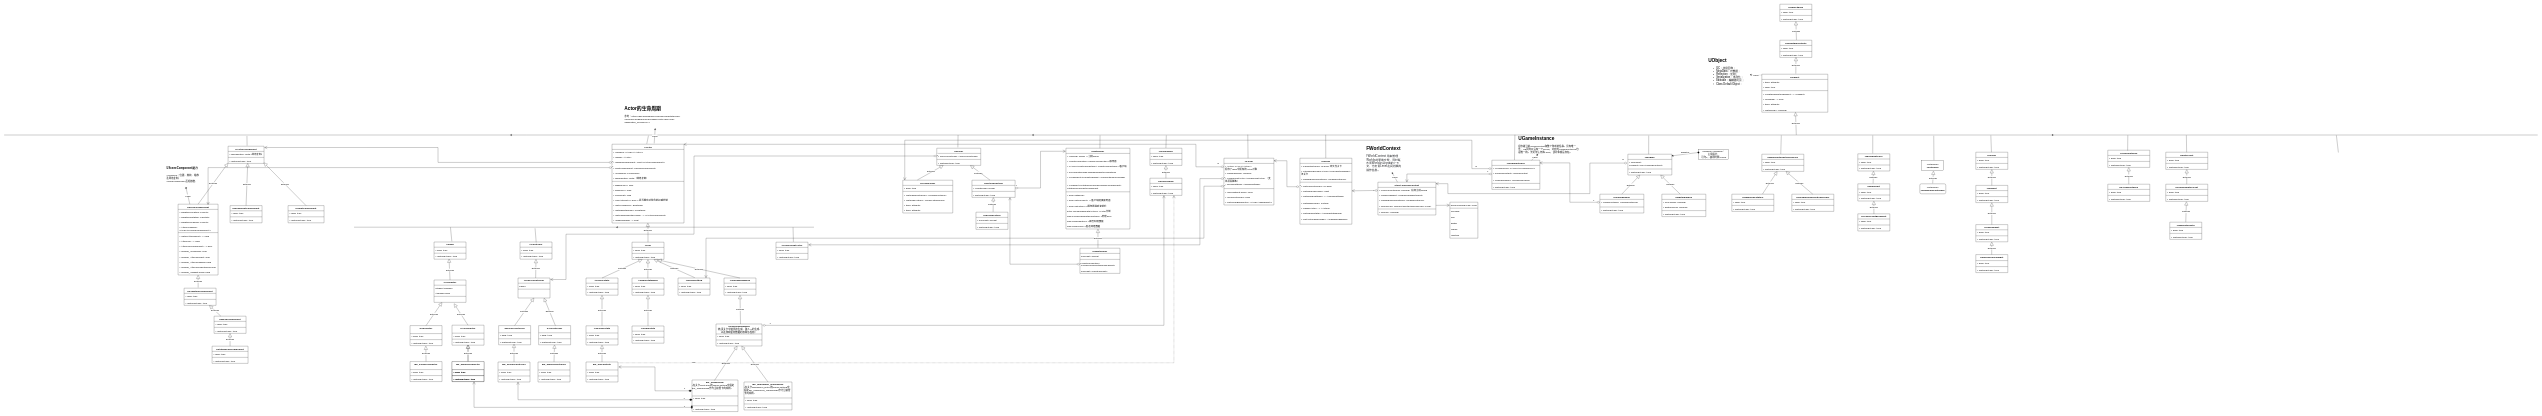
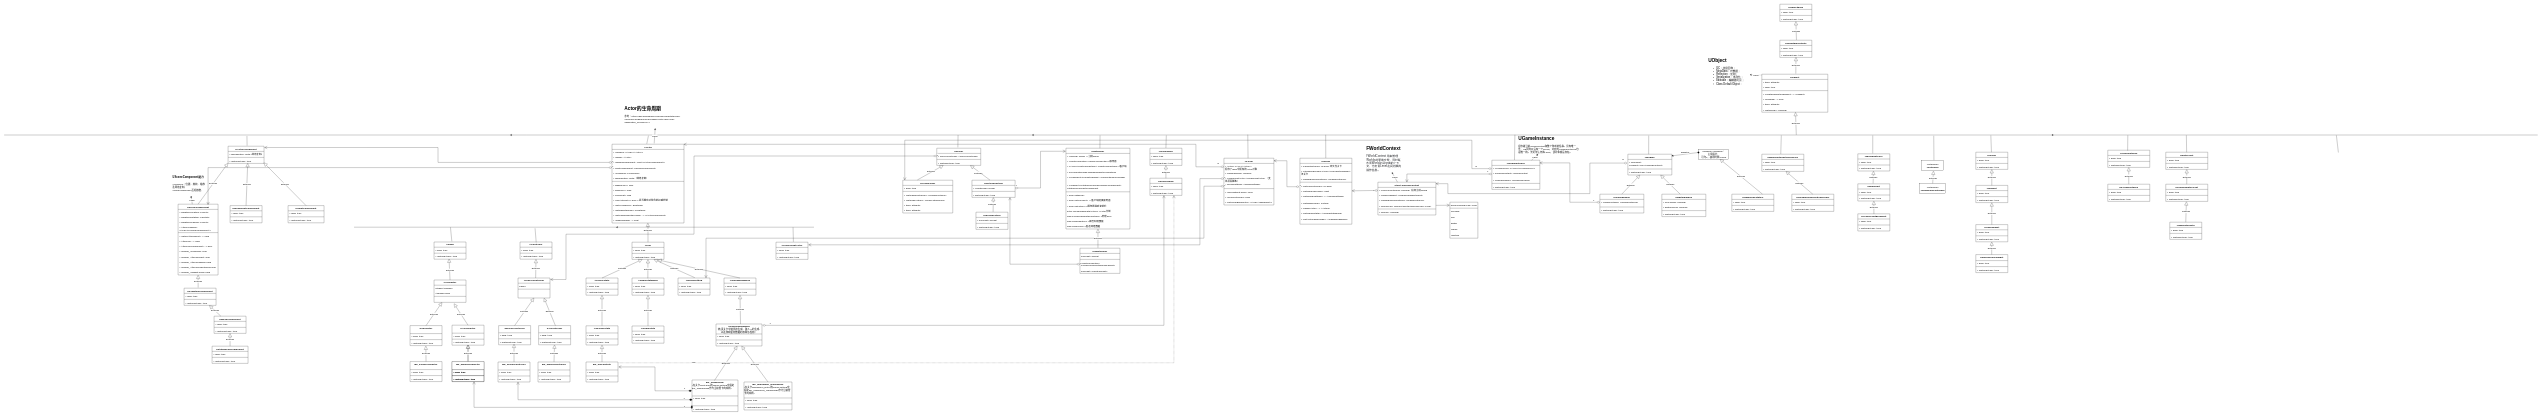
(183, 175) -> (189, 184)
(1769, 184) -> (1741, 176)
(1933, 189) -> (1933, 189)
